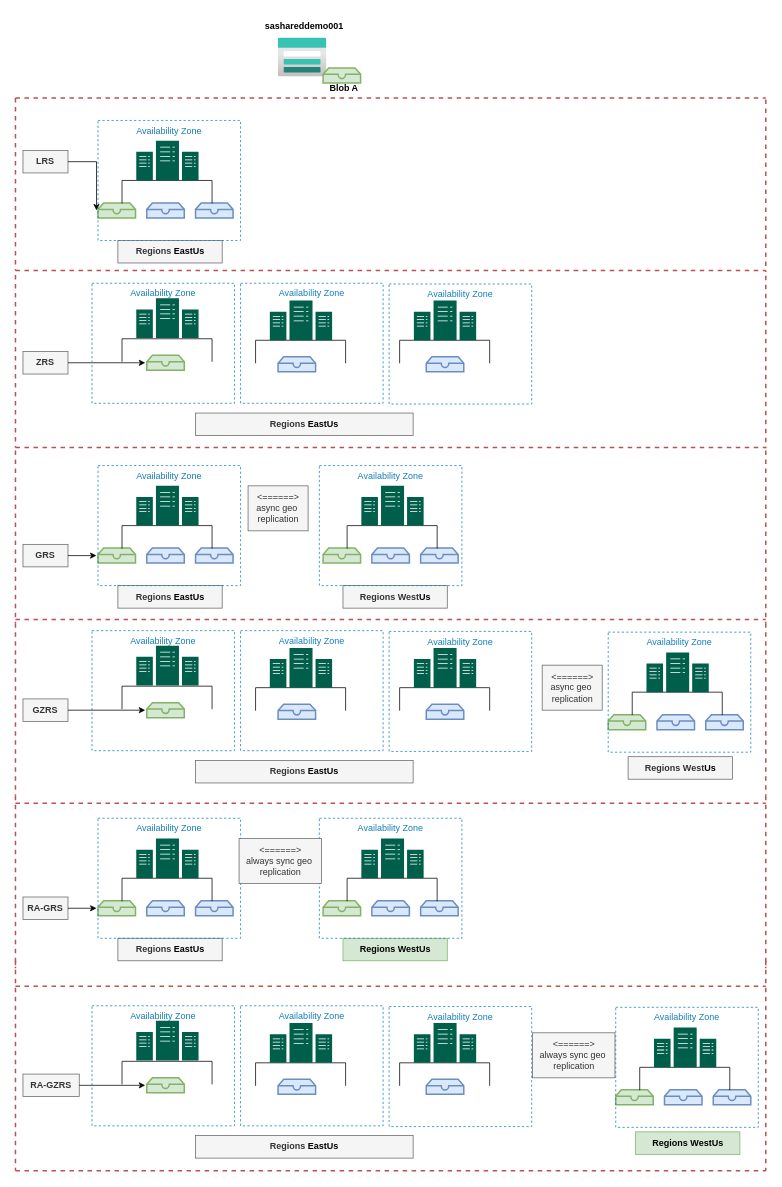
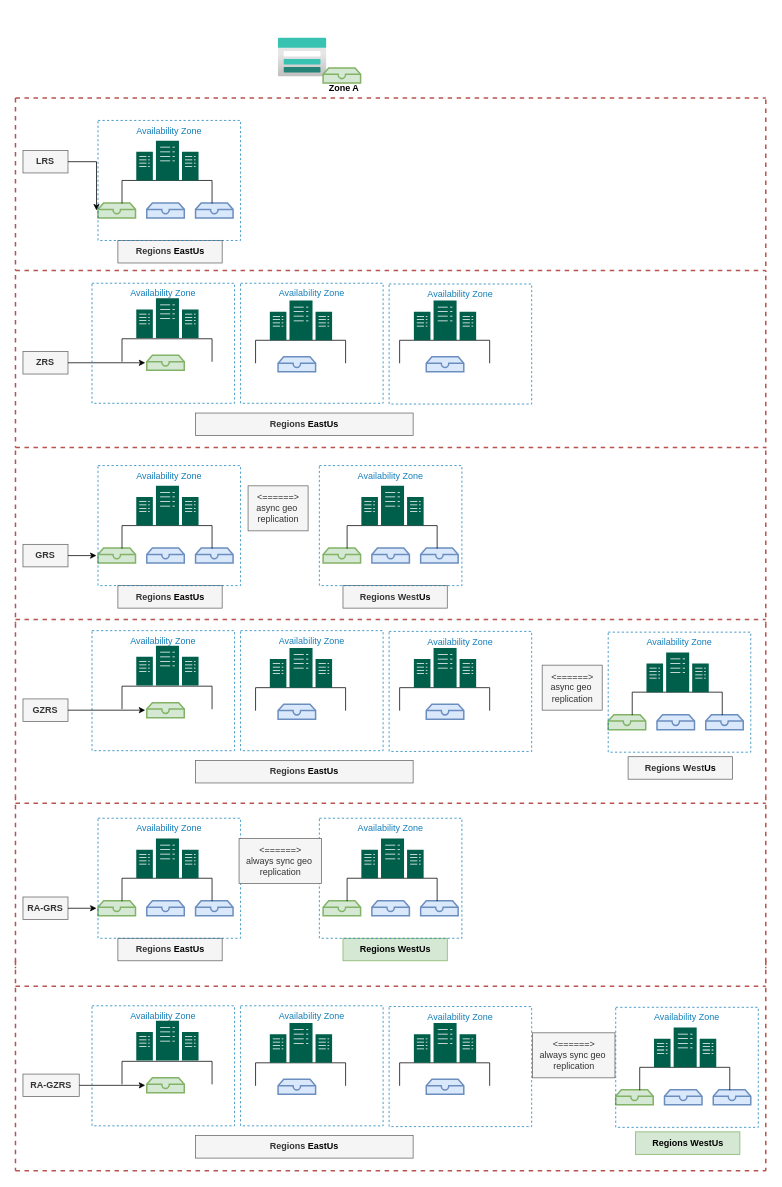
(304, 27) -> none
(344, 88) -> (344, 88)
